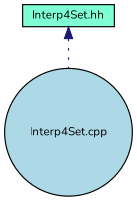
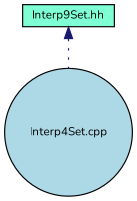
(69, 16) -> (69, 16)
